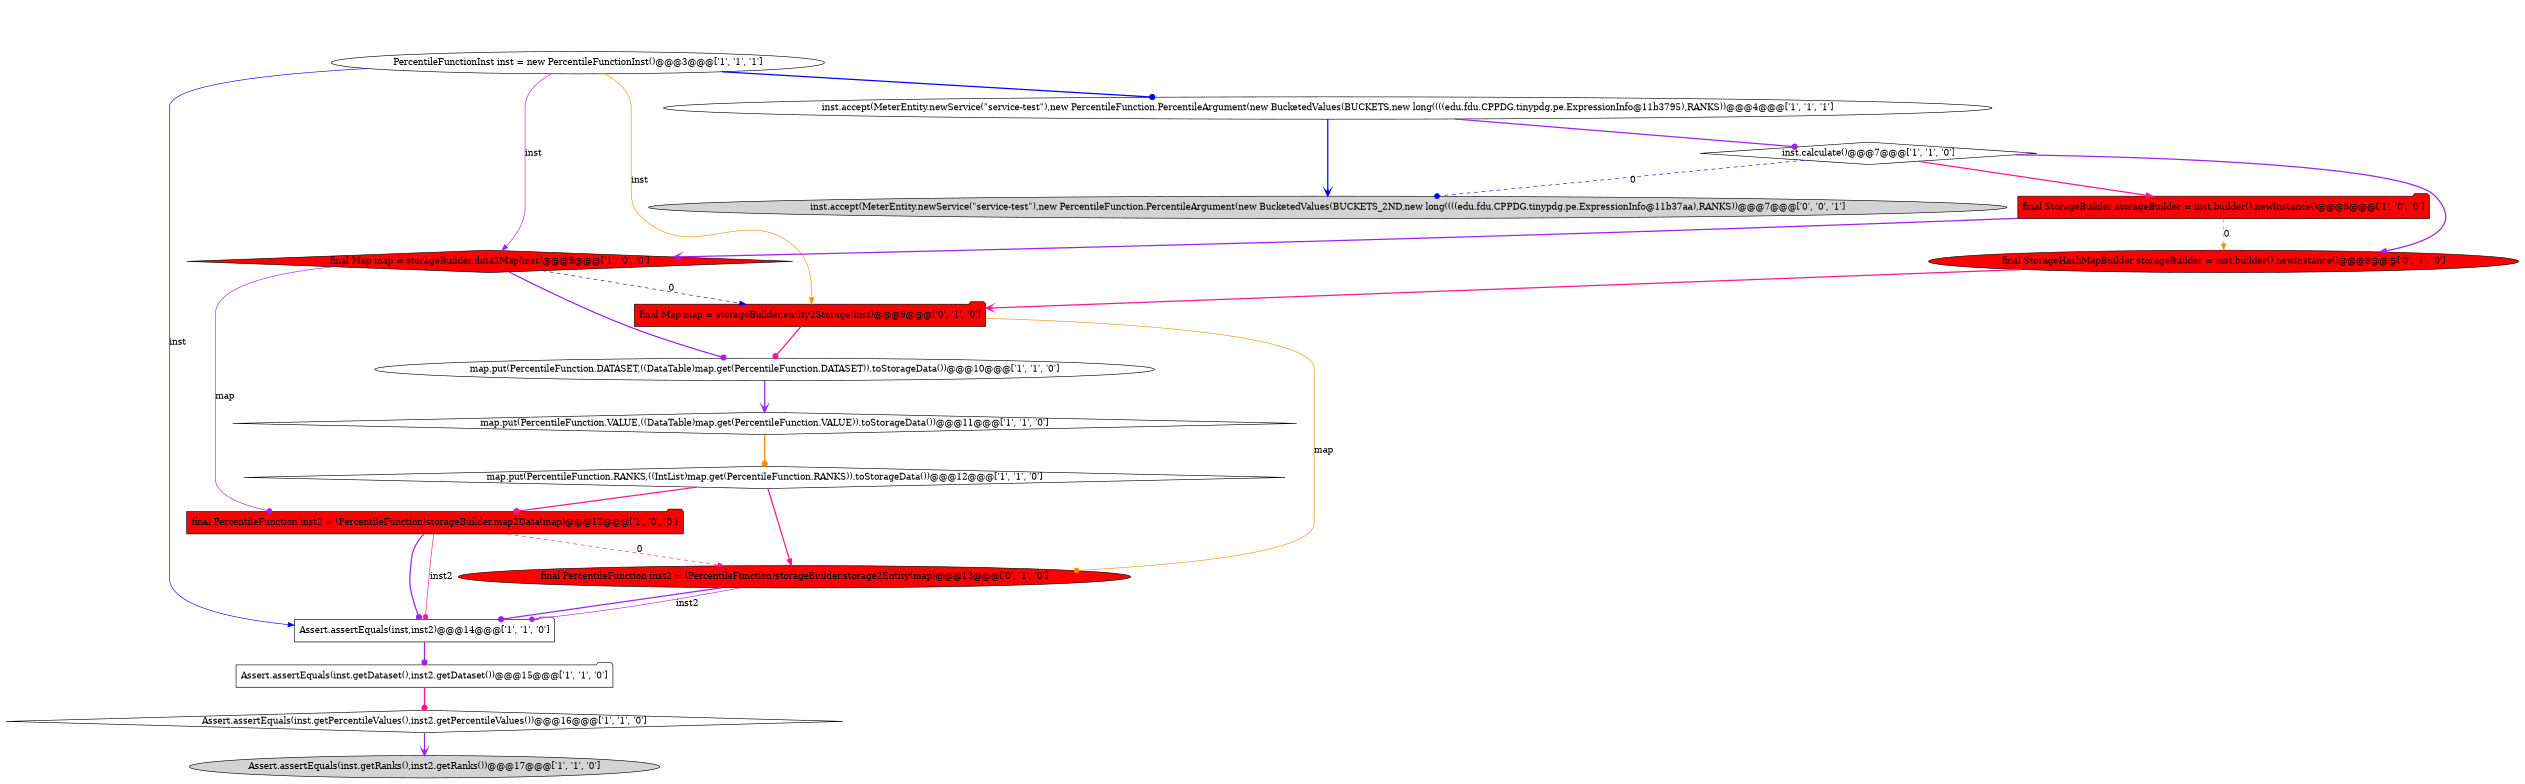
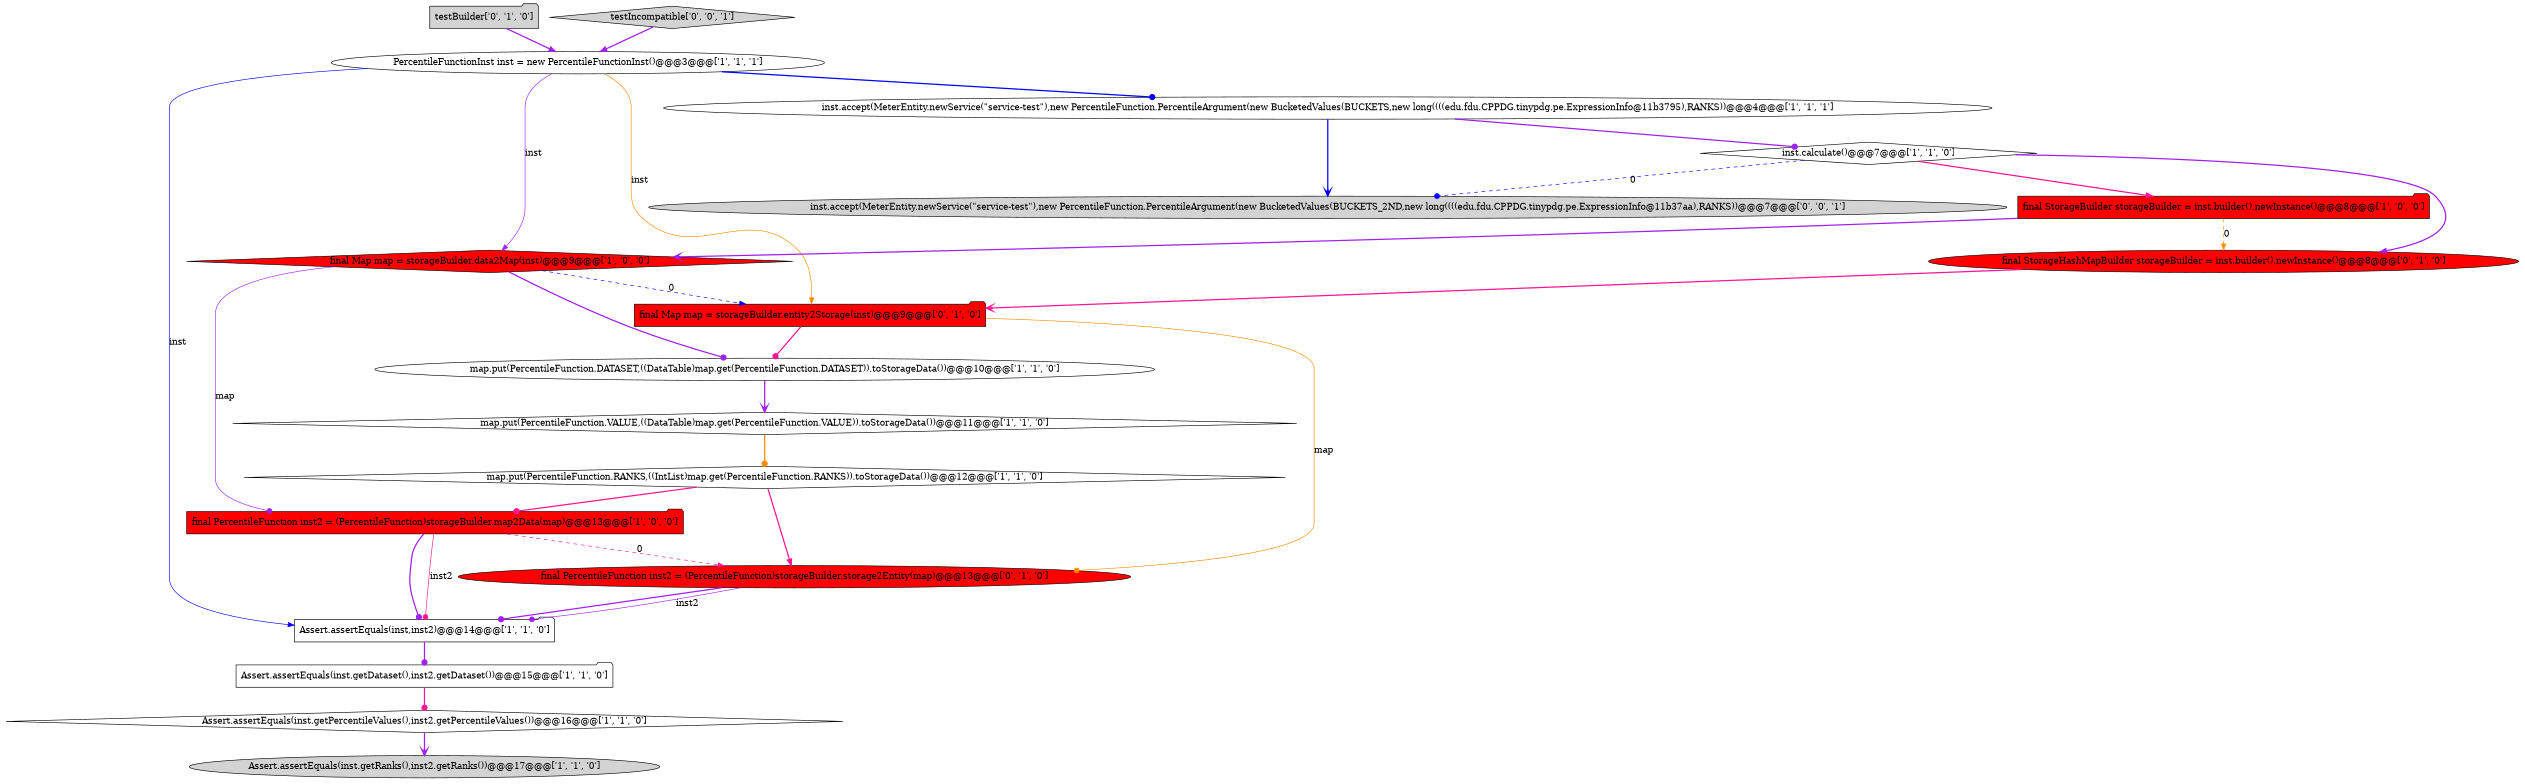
none -> (484, 17)
none -> (672, 17)
